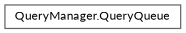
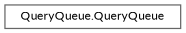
(93, 17) -> (93, 17)
